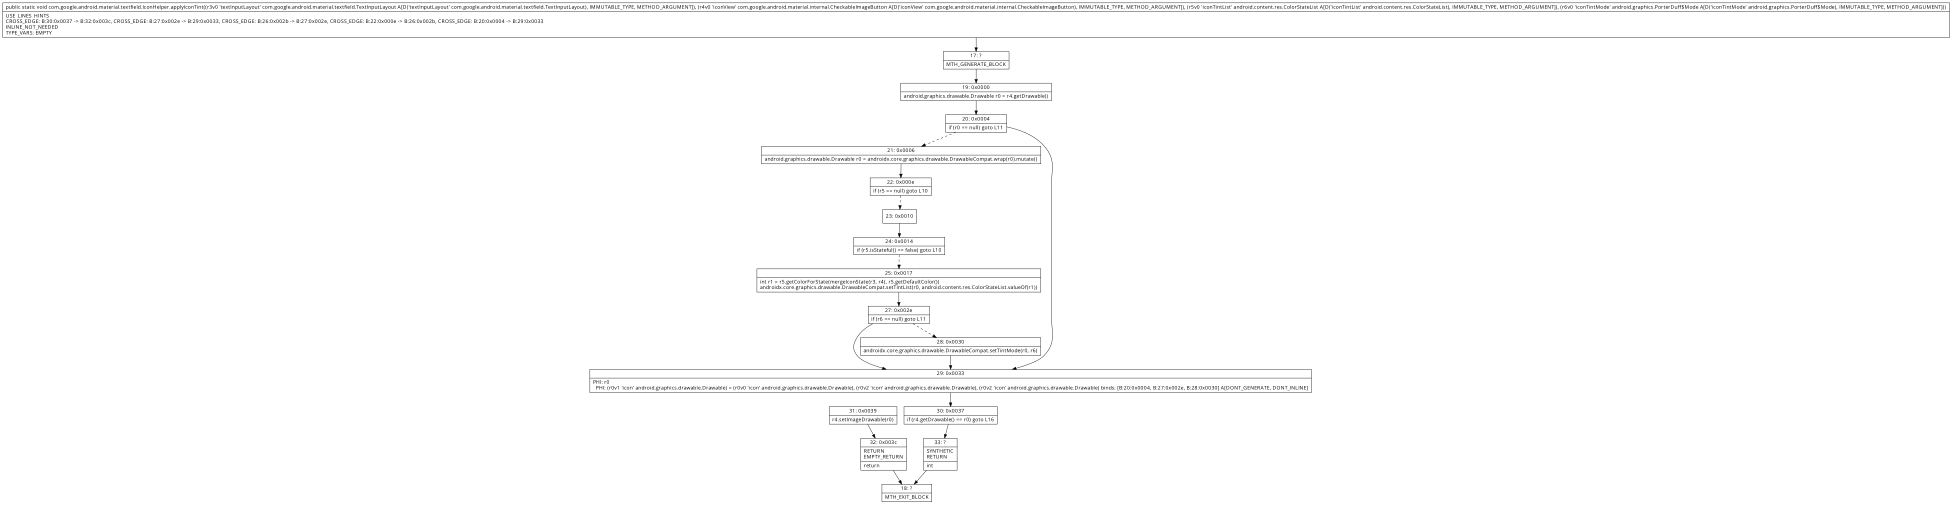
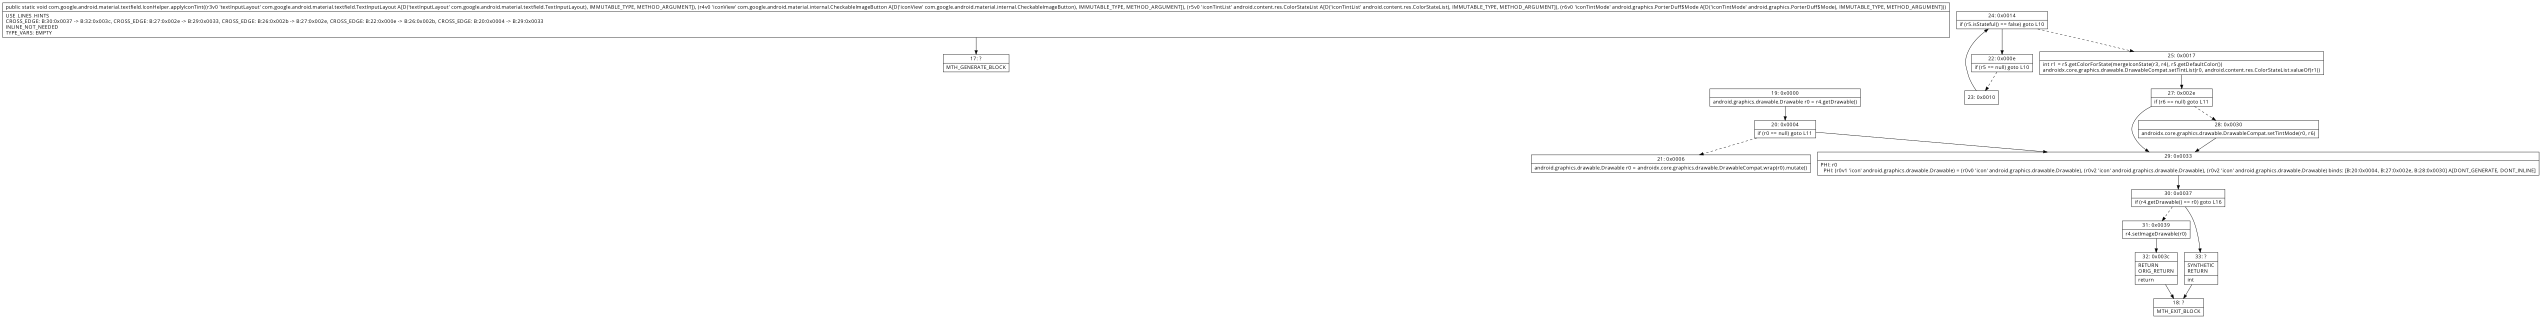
(976, 74) -> none
(901, 169) -> (2002, 40)
none -> (2168, 212)
(884, 457) -> (2156, 271)
